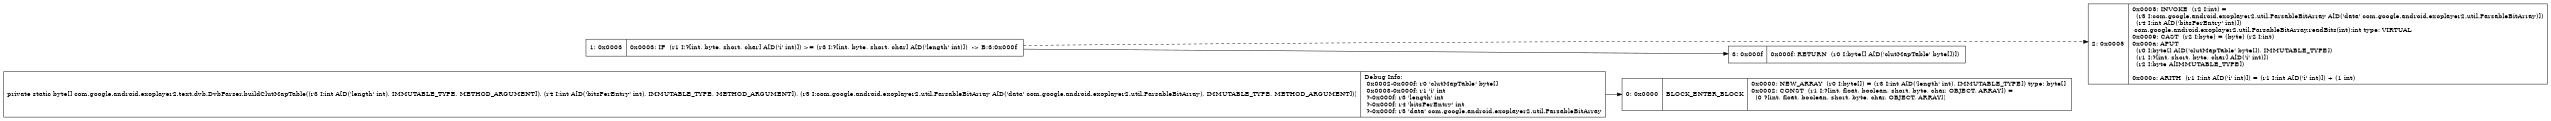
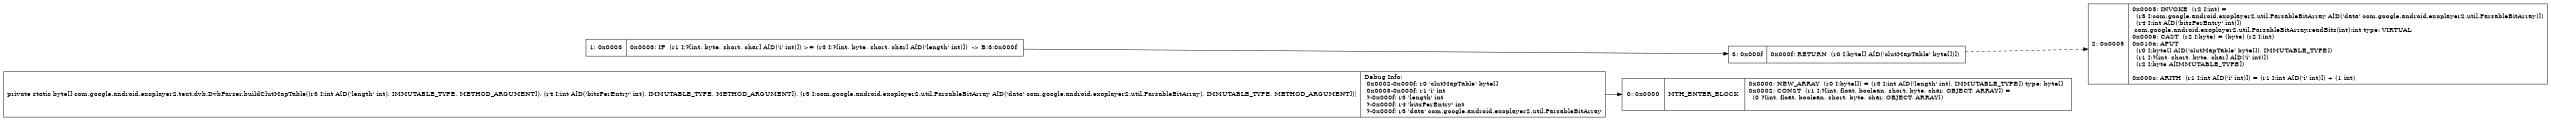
(1553, 42) -> (2024, 51)
(2158, 44) -> (2158, 44)
(1705, 94) -> (1704, 94)
